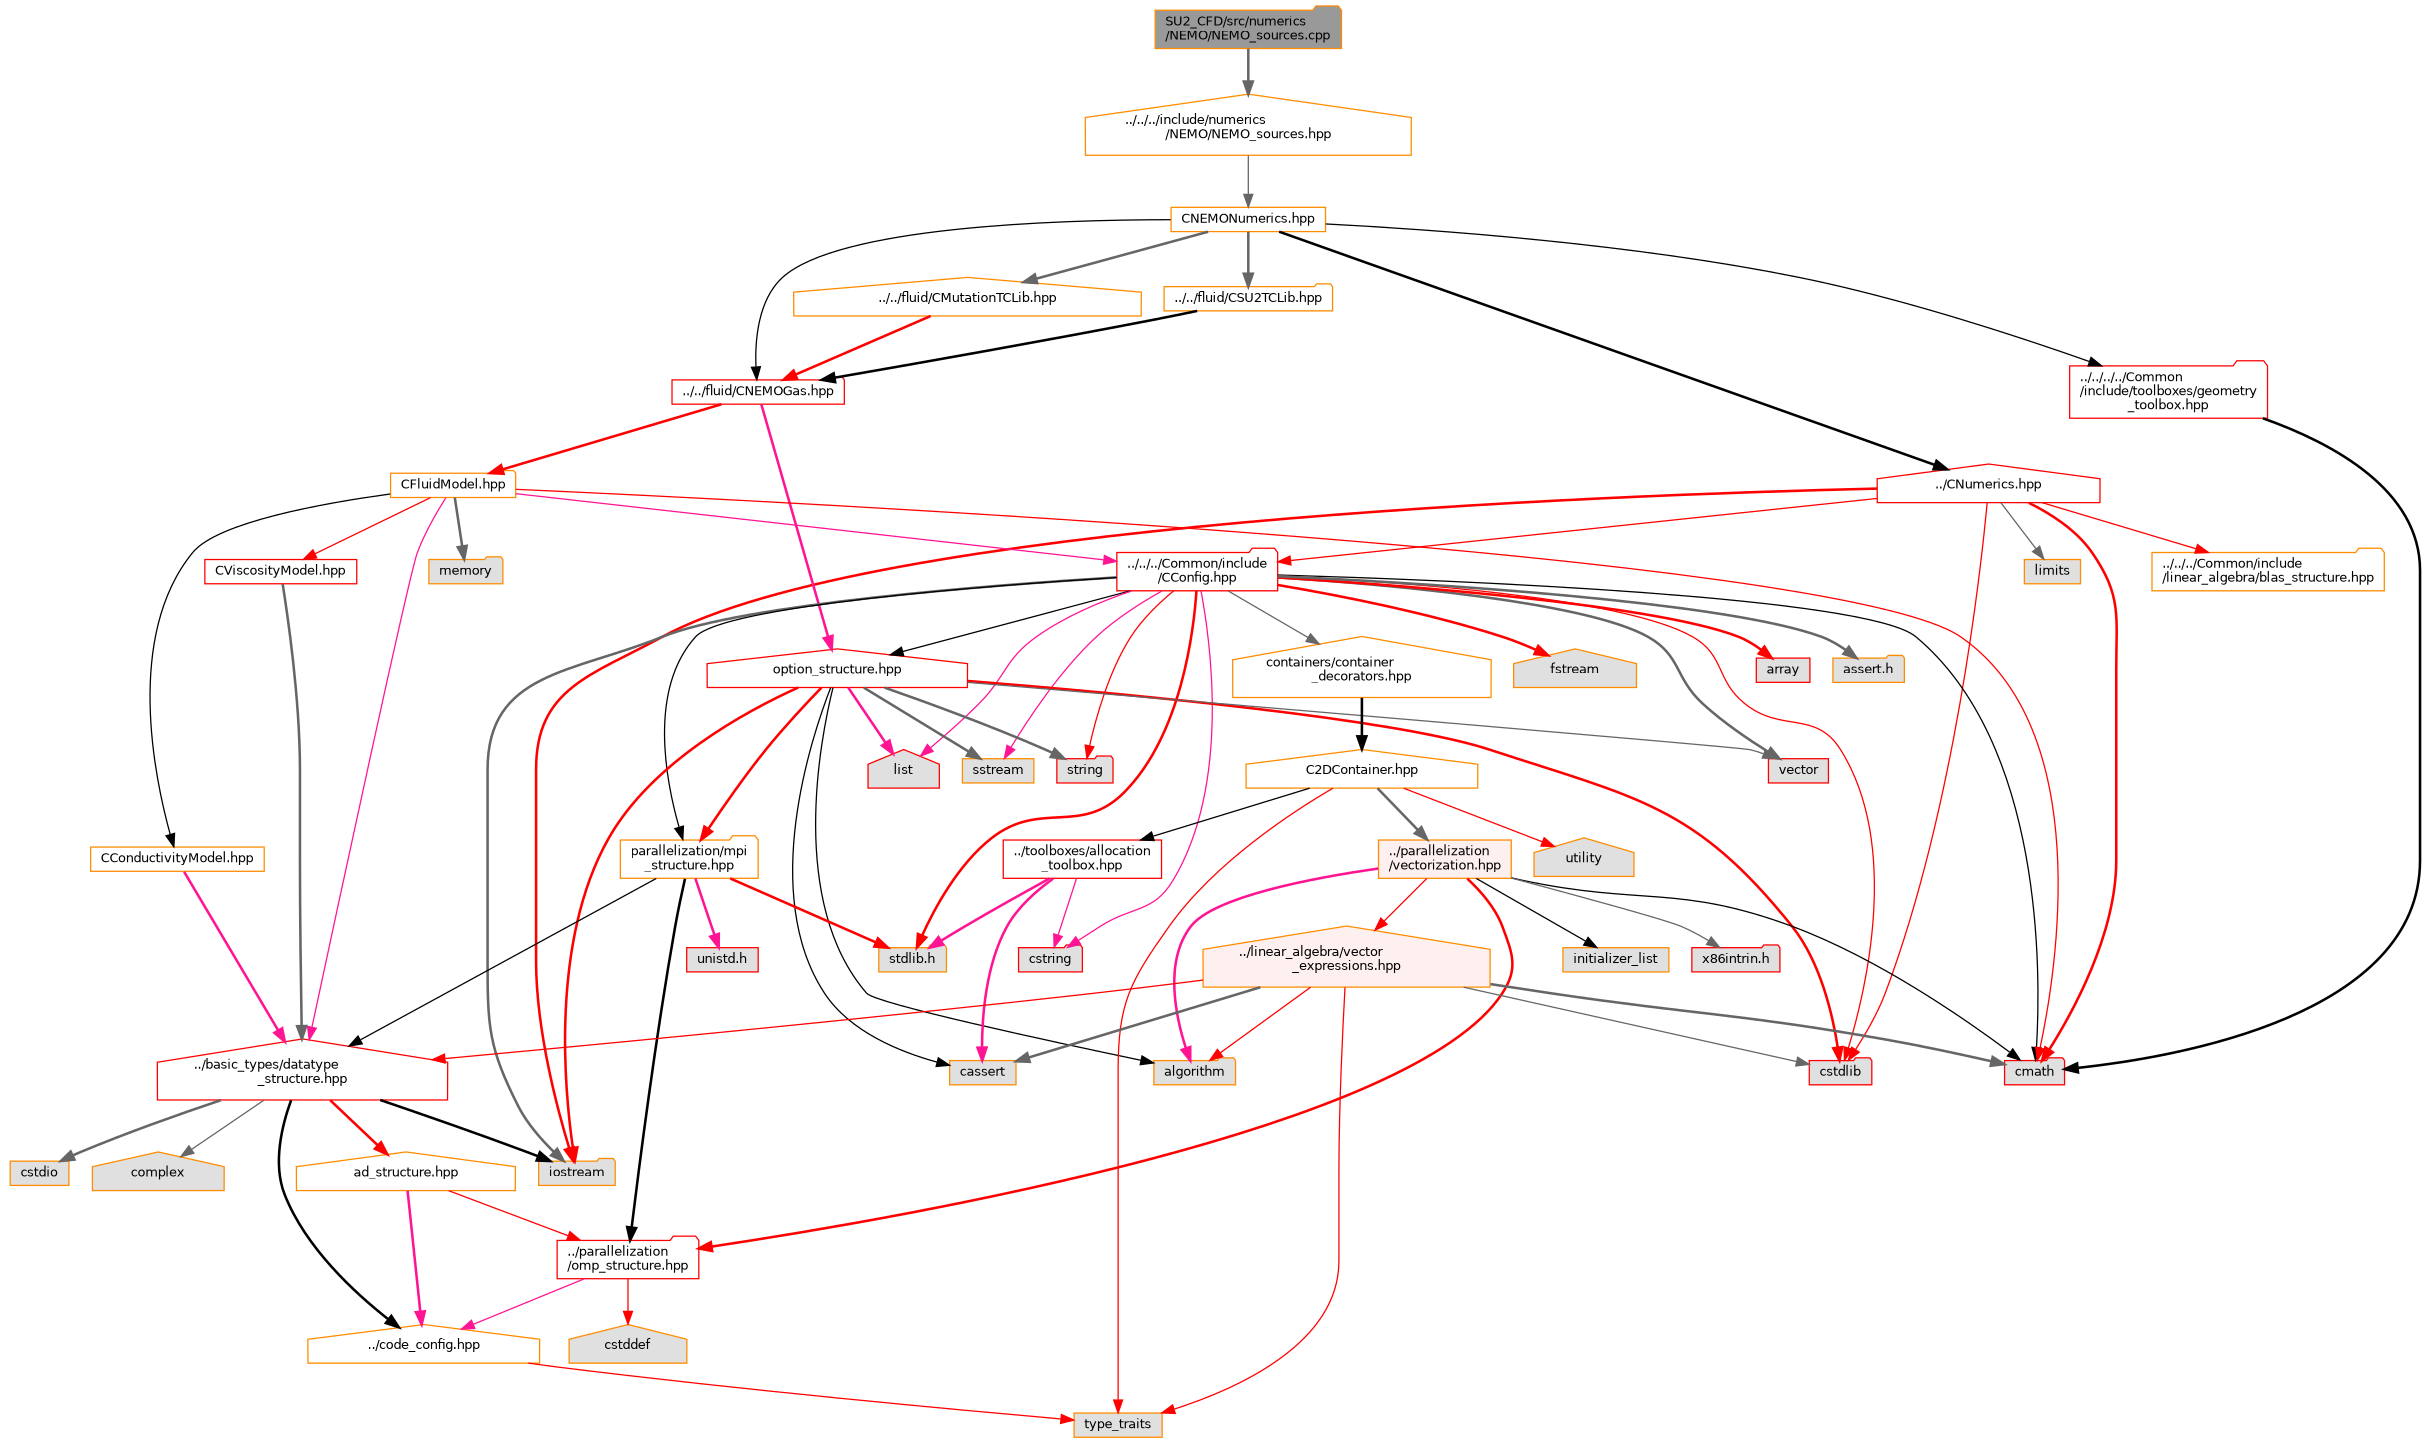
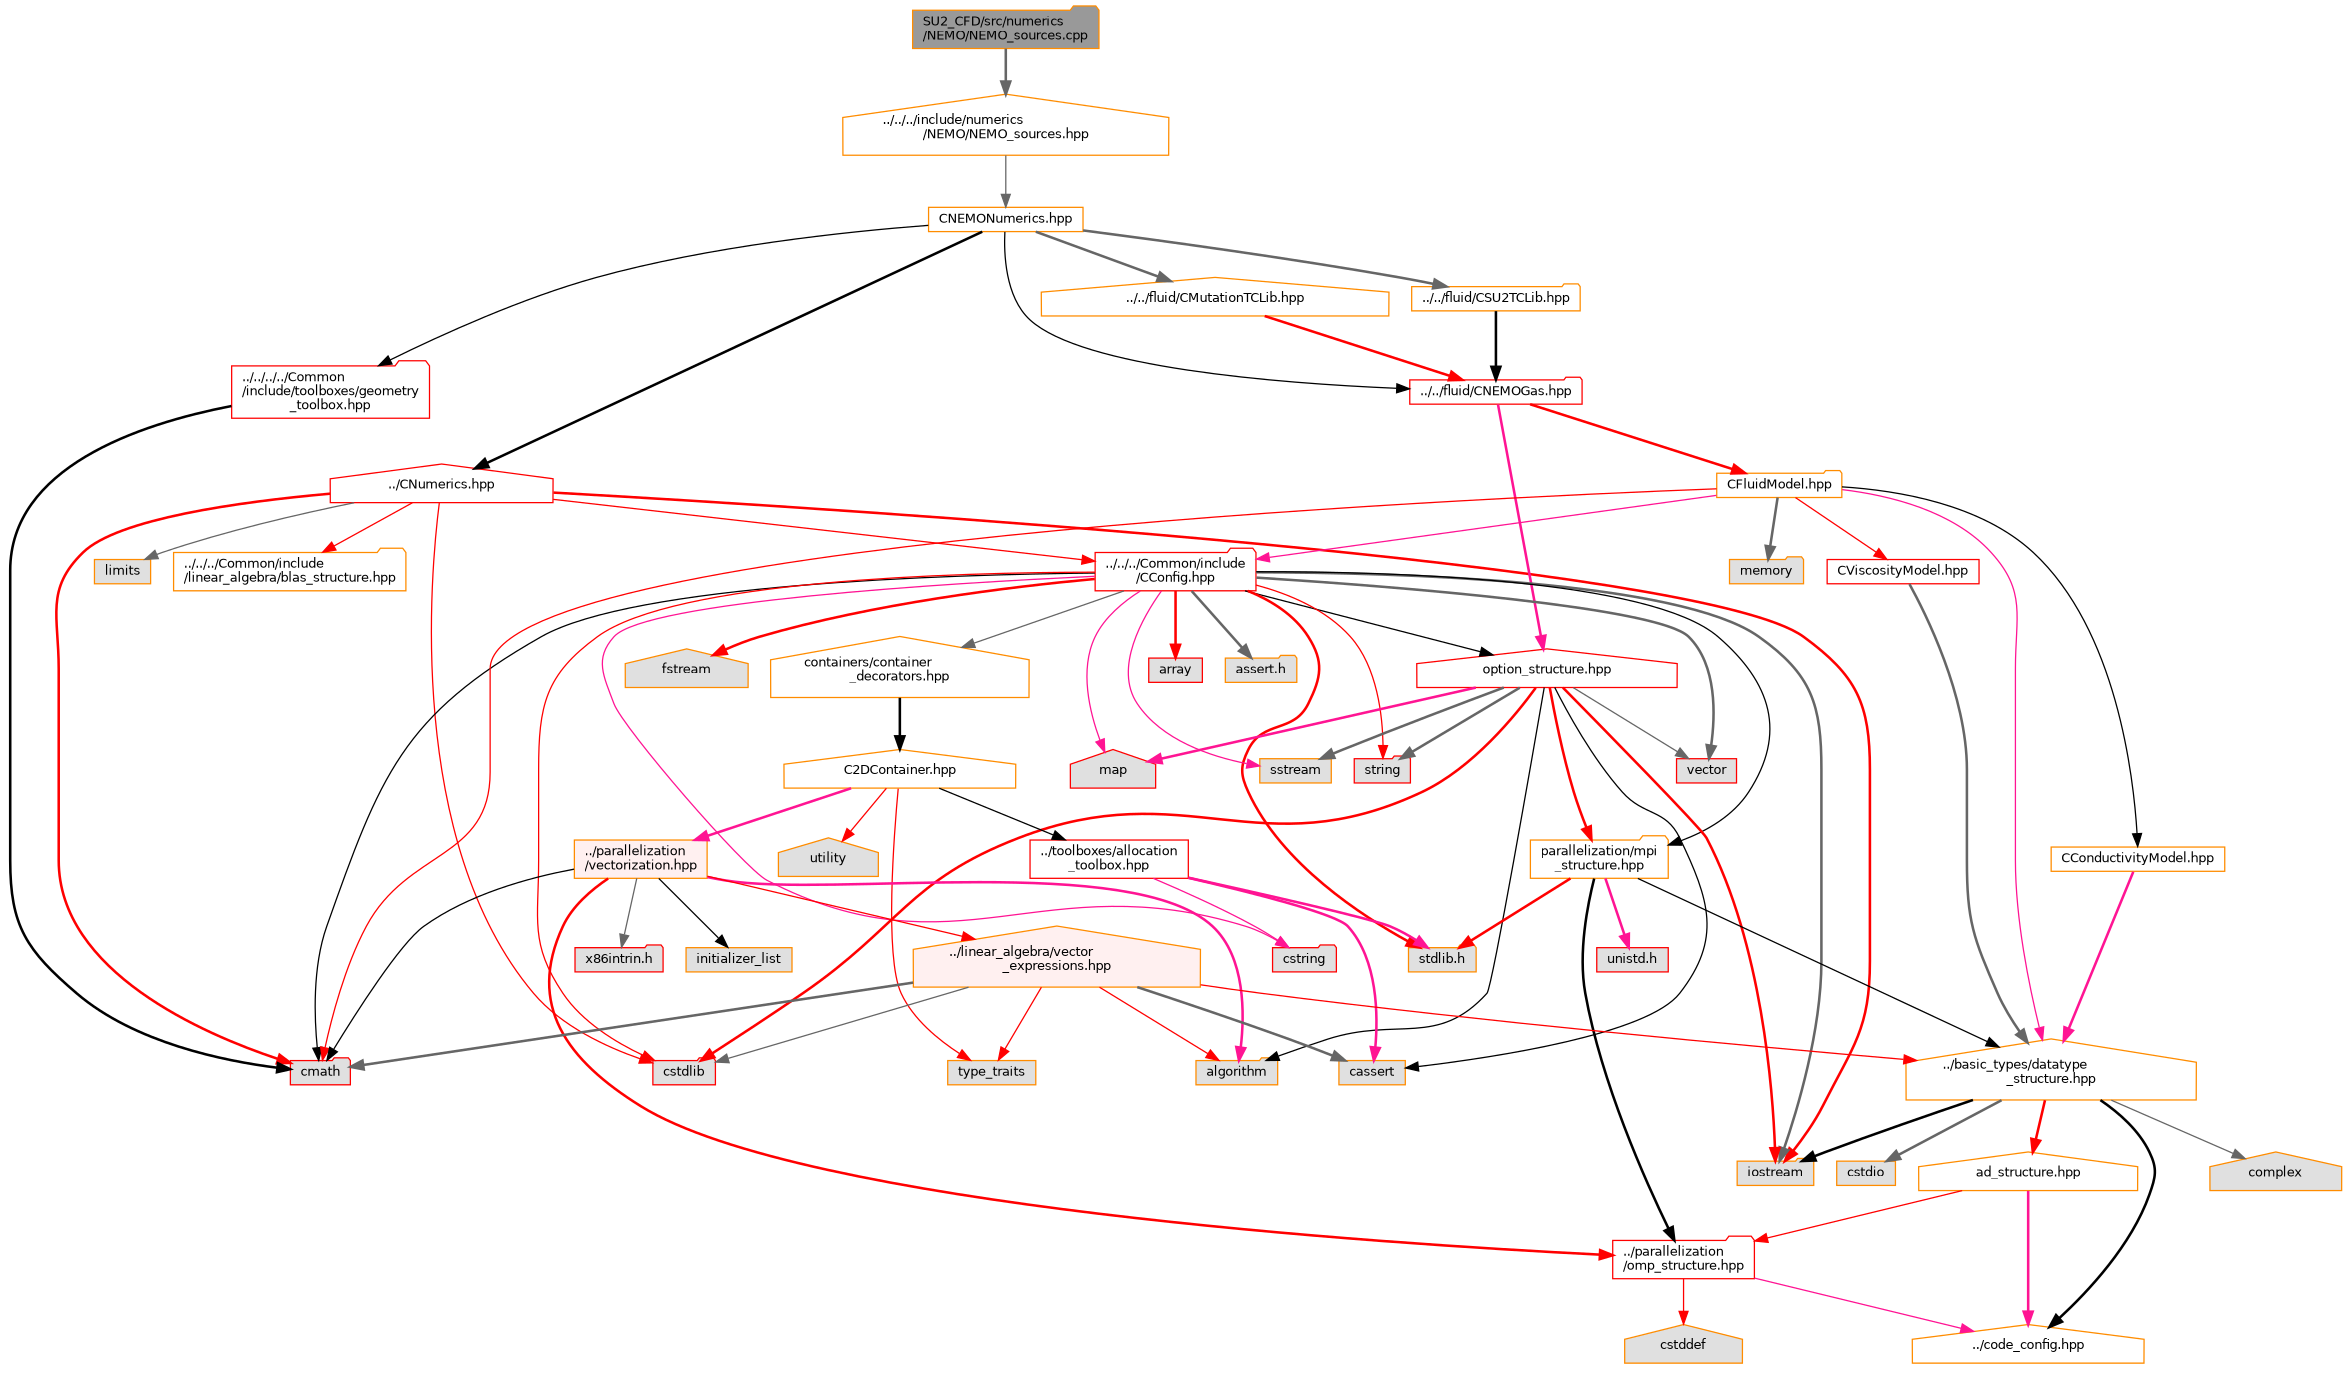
(904, 771) -> (1113, 771)
(1398, 809) -> (779, 812)
(303, 1073) -> (2051, 1073)
(794, 1394) -> none
